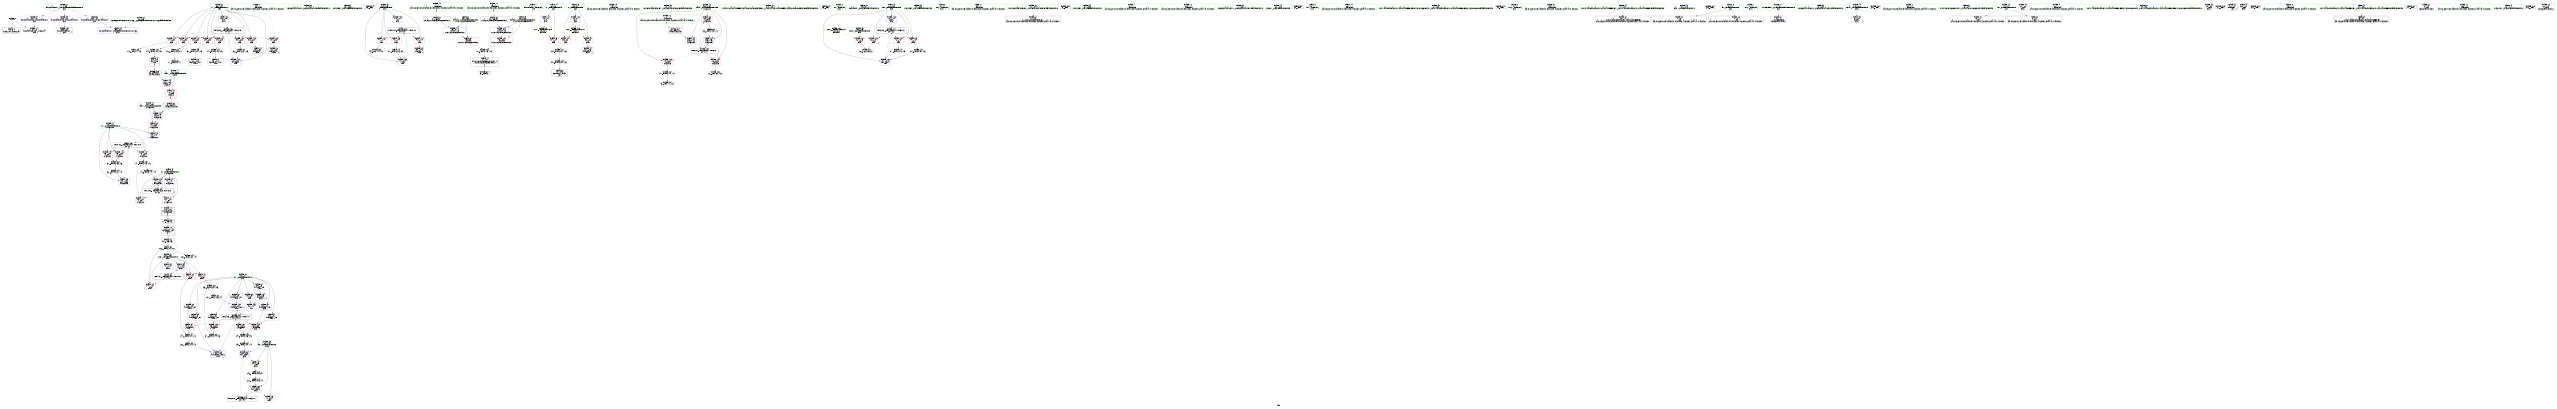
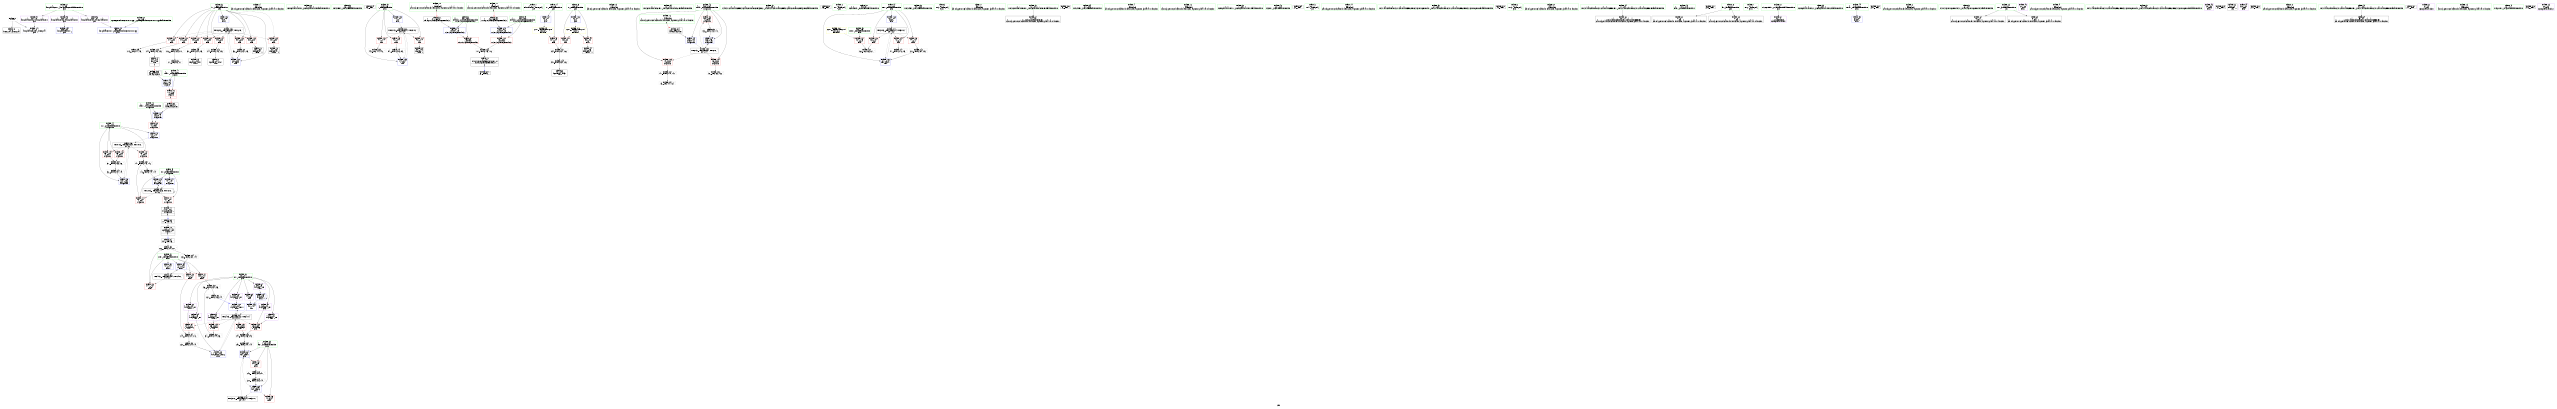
(559, 75) -> (559, 75)
